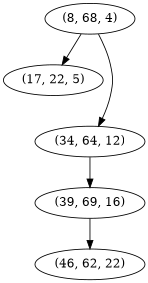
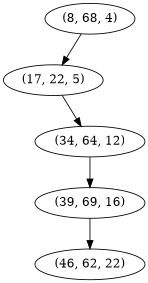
(112, 76) -> (69, 107)
